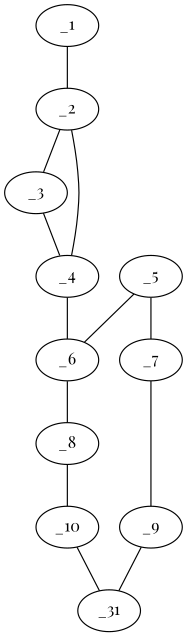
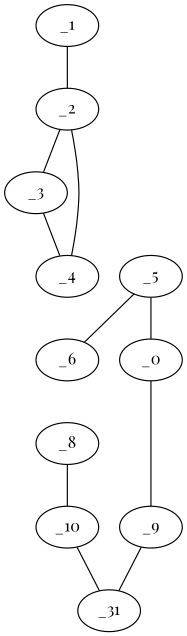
(67, 318) -> none
(151, 360) -> (151, 360)
(67, 402) -> none
